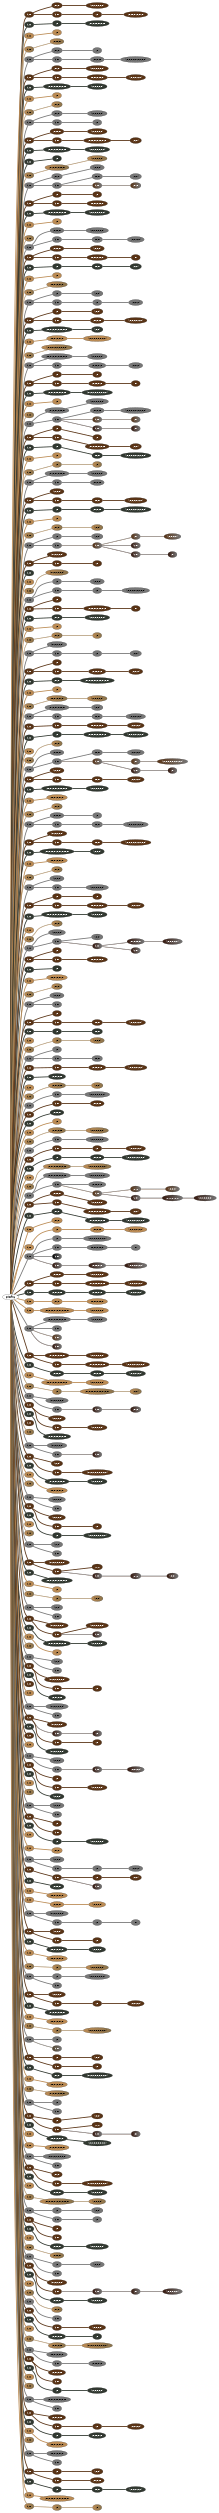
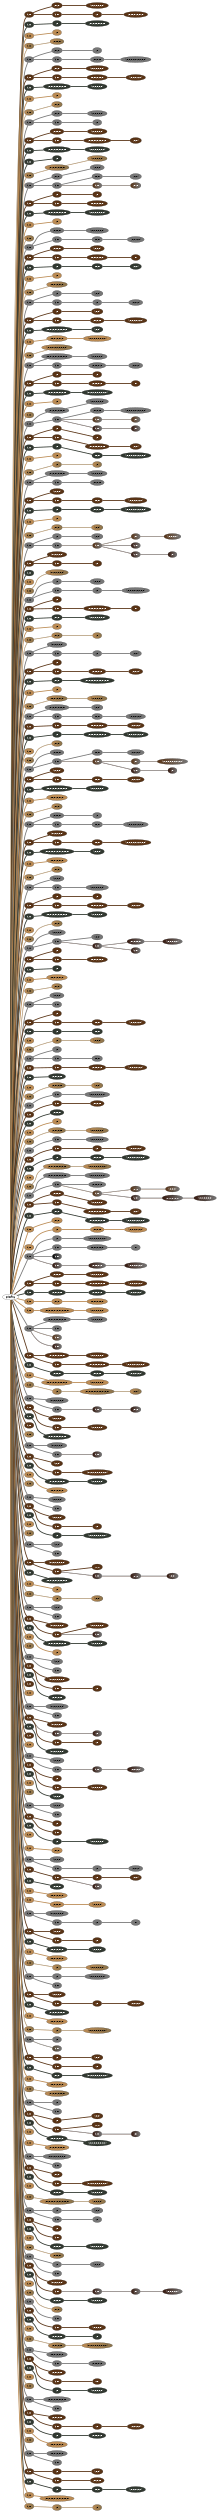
none -> (97, 2382)
